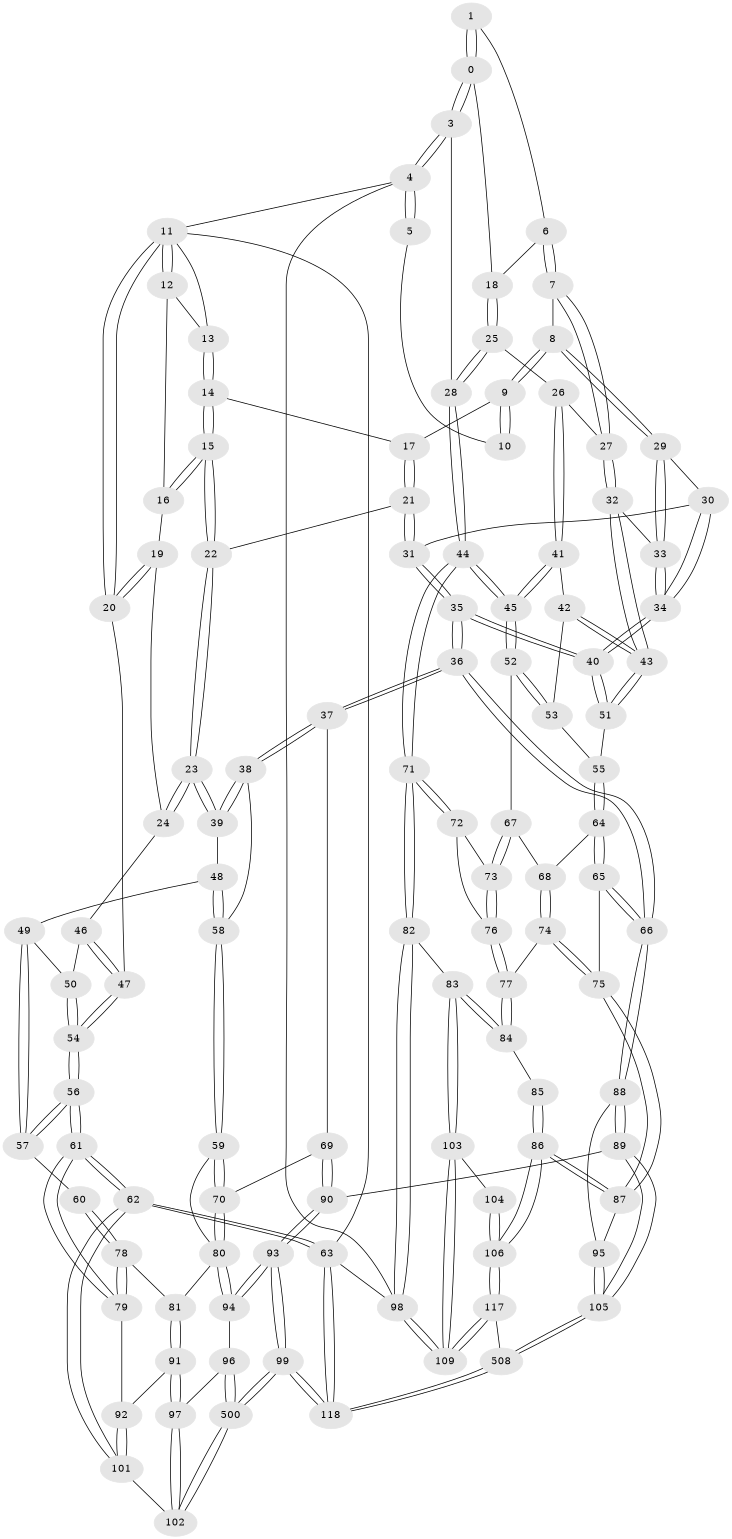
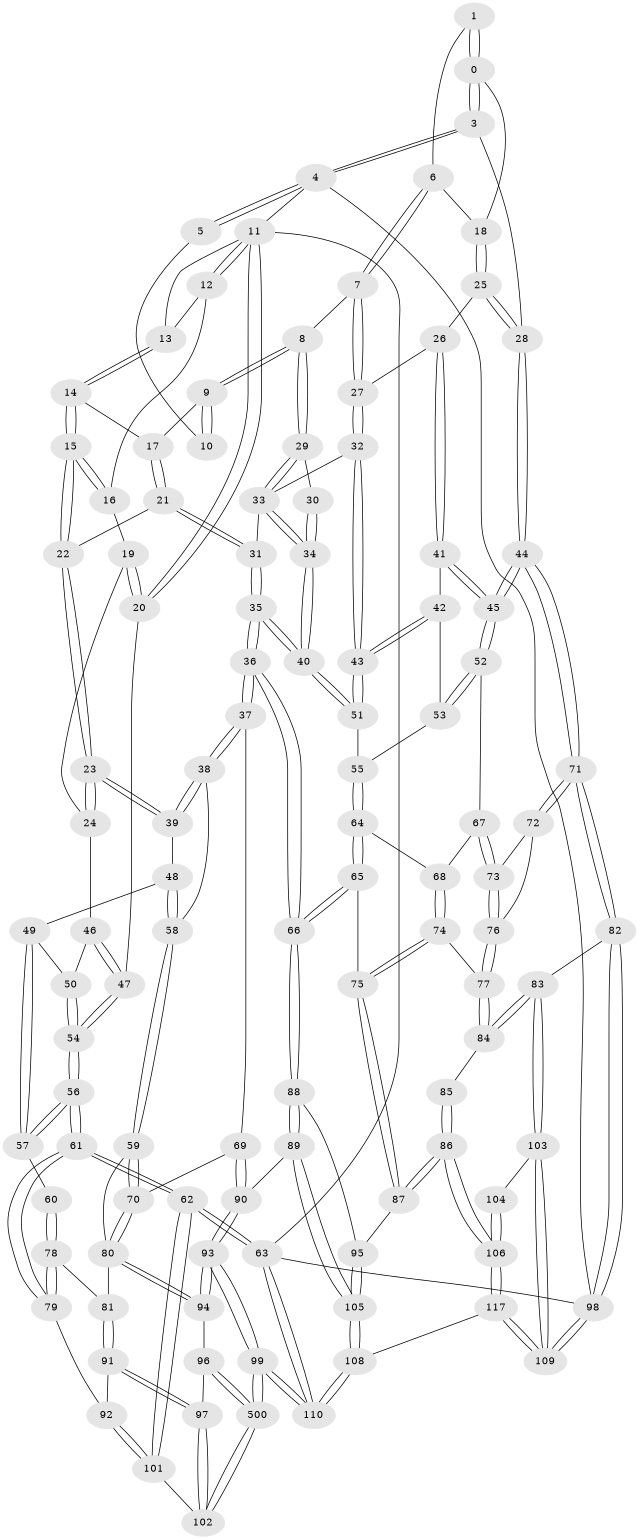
(550, 523) -> (258, 528)
(501, 1361) -> (355, 1361)
(331, 1415) -> (314, 1415)
